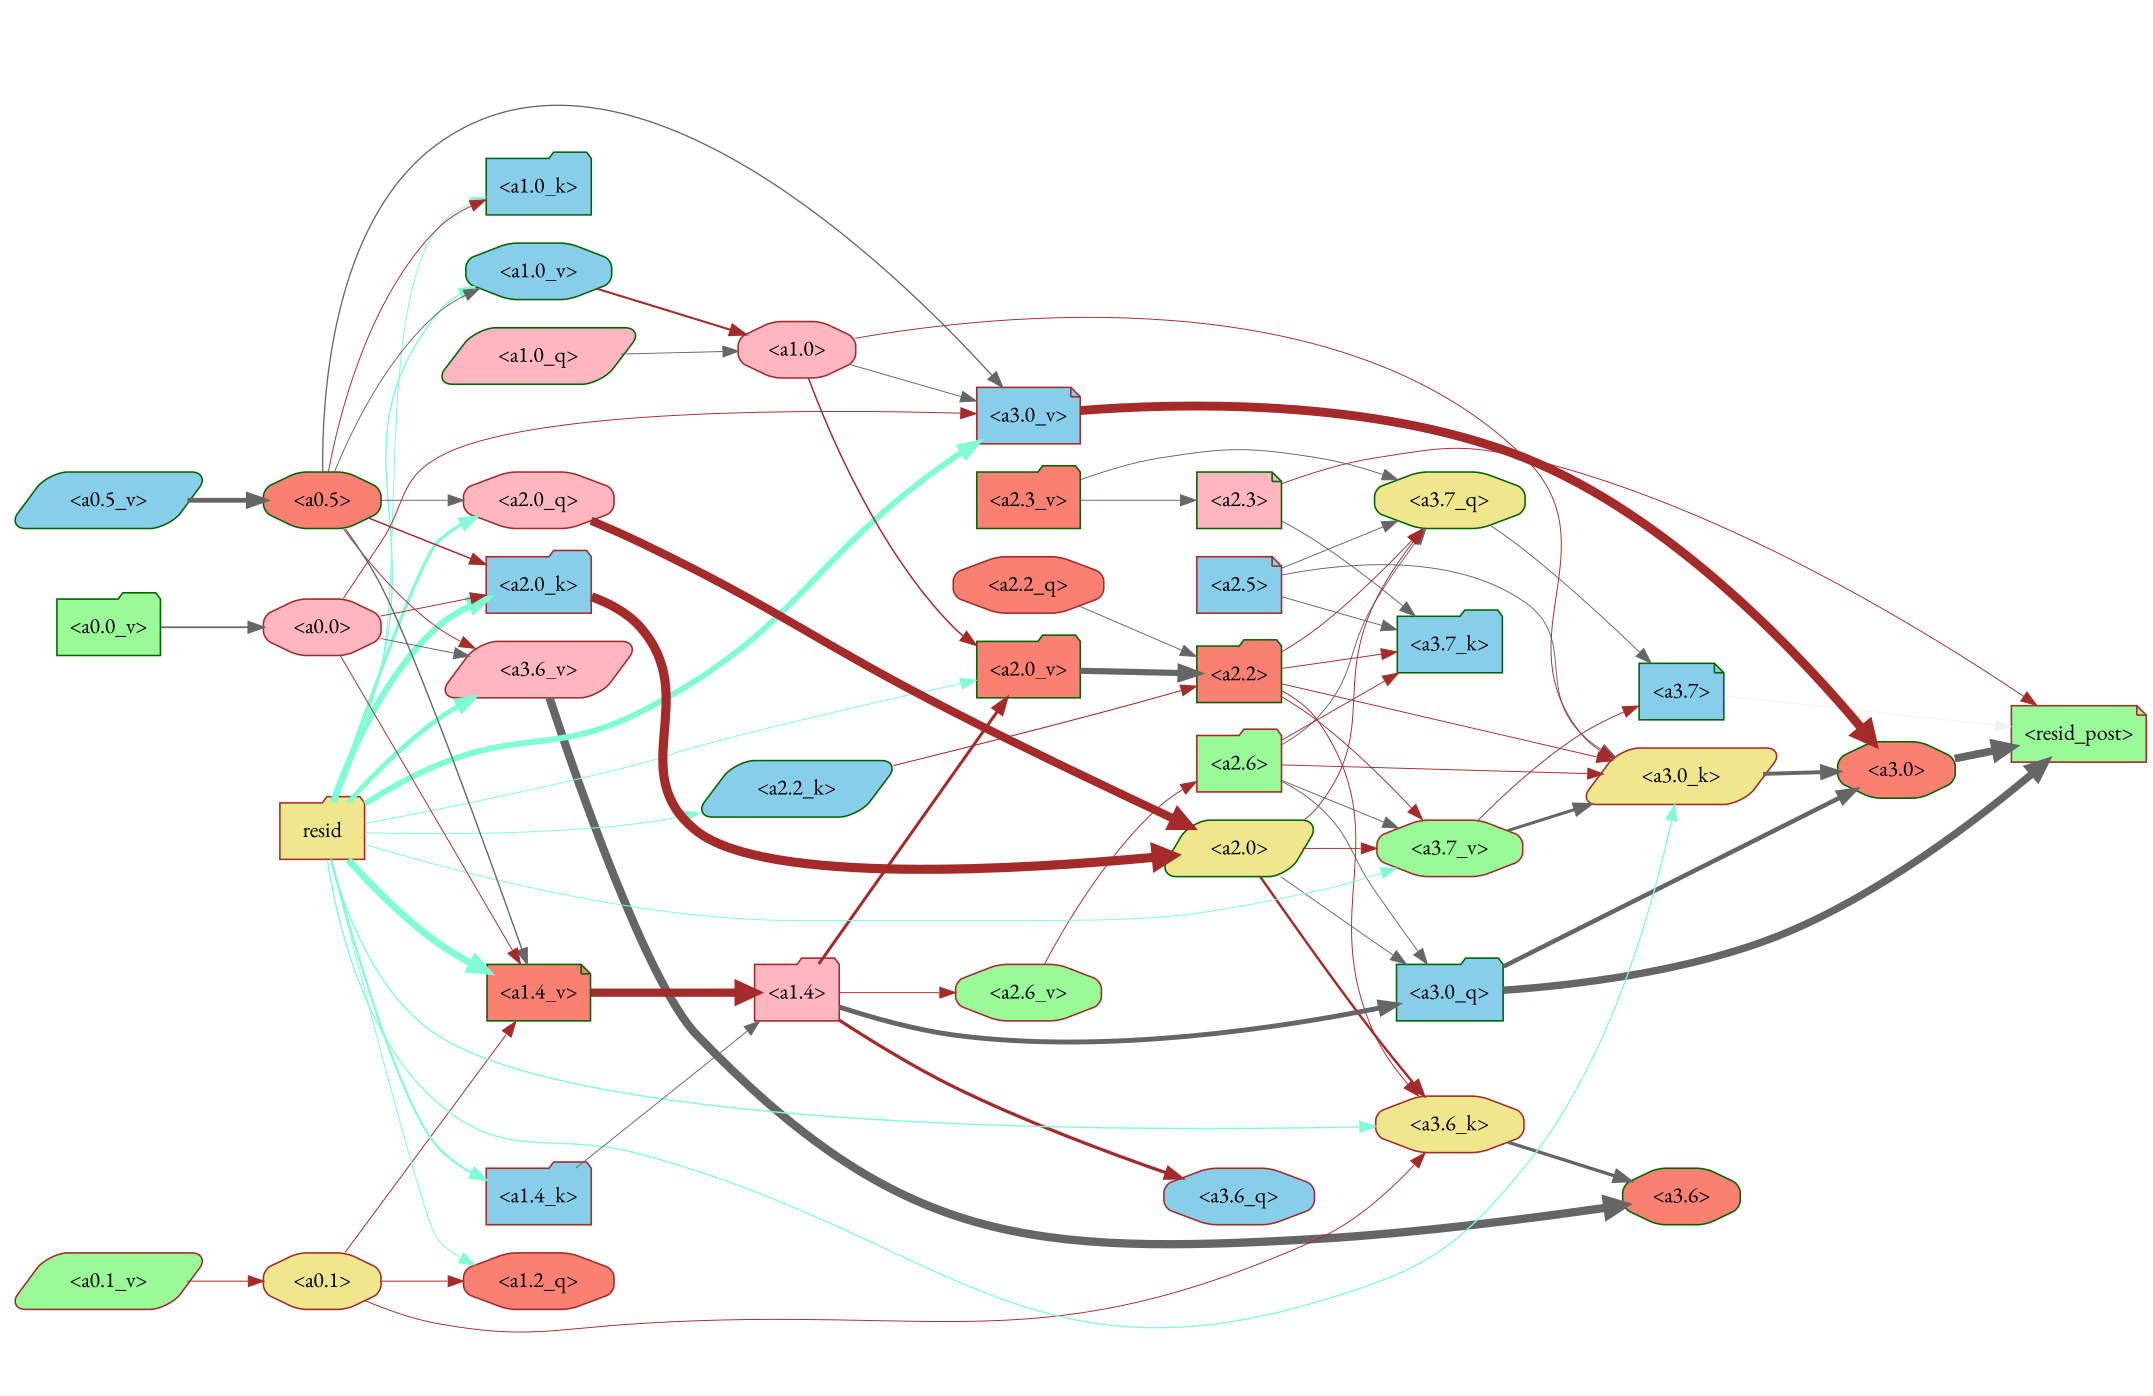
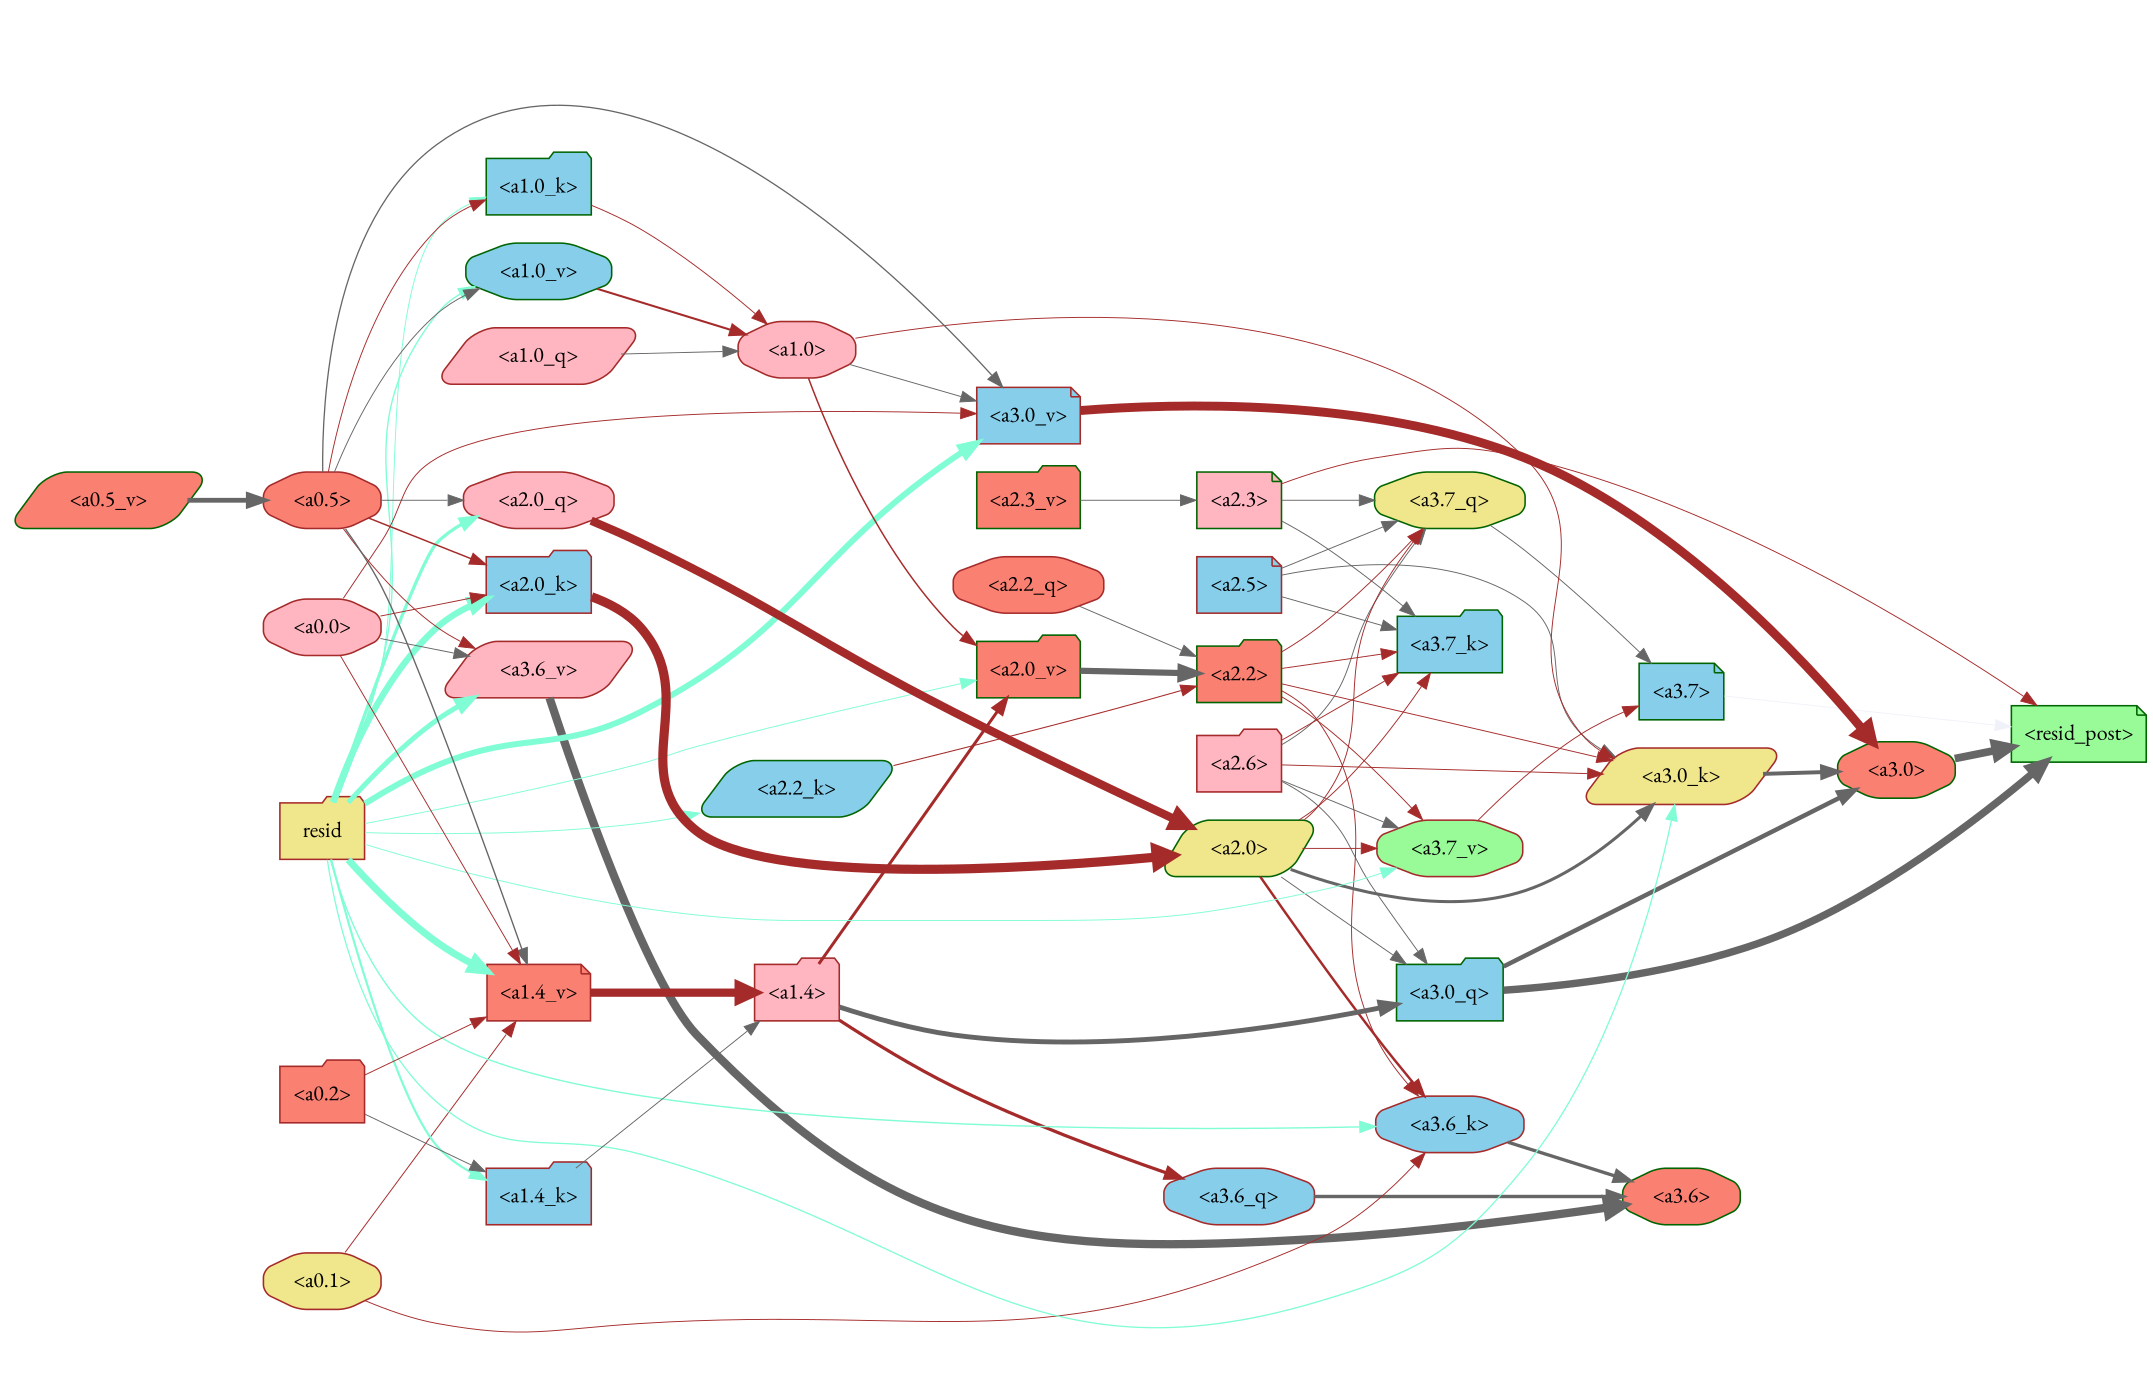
none -> (678, 253)
(539, 356) -> (539, 356)
(1231, 450) -> (1321, 500)
(109, 500) -> (109, 500)
(322, 500) -> (322, 500)
(109, 627) -> none
(2079, 734) -> (2079, 734)
none -> (1372, 752)
(1239, 764) -> (1239, 764)
(1541, 820) -> (1476, 900)
(539, 993) -> (539, 993)
(1029, 993) -> none
none -> (322, 1095)
(1450, 1124) -> (1450, 1124)
none -> (1461, 1196)
(109, 1281) -> none
(539, 1281) -> none
